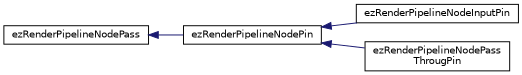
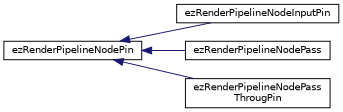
(171, 35) -> (169, 50)
